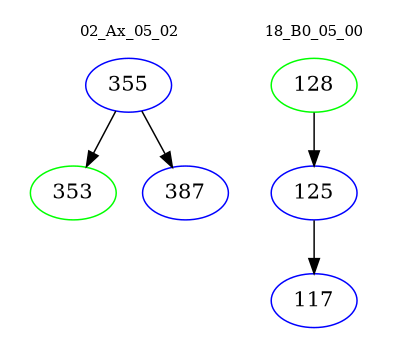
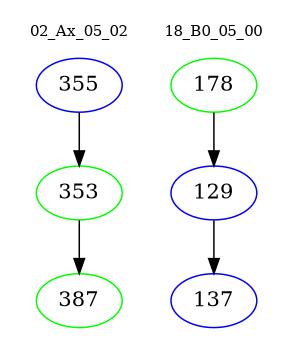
(314, 85) -> (214, 85)
(153, 132) -> (79, 239)
(185, 193) -> (79, 301)
(314, 193) -> (214, 193)
(314, 301) -> (214, 301)
